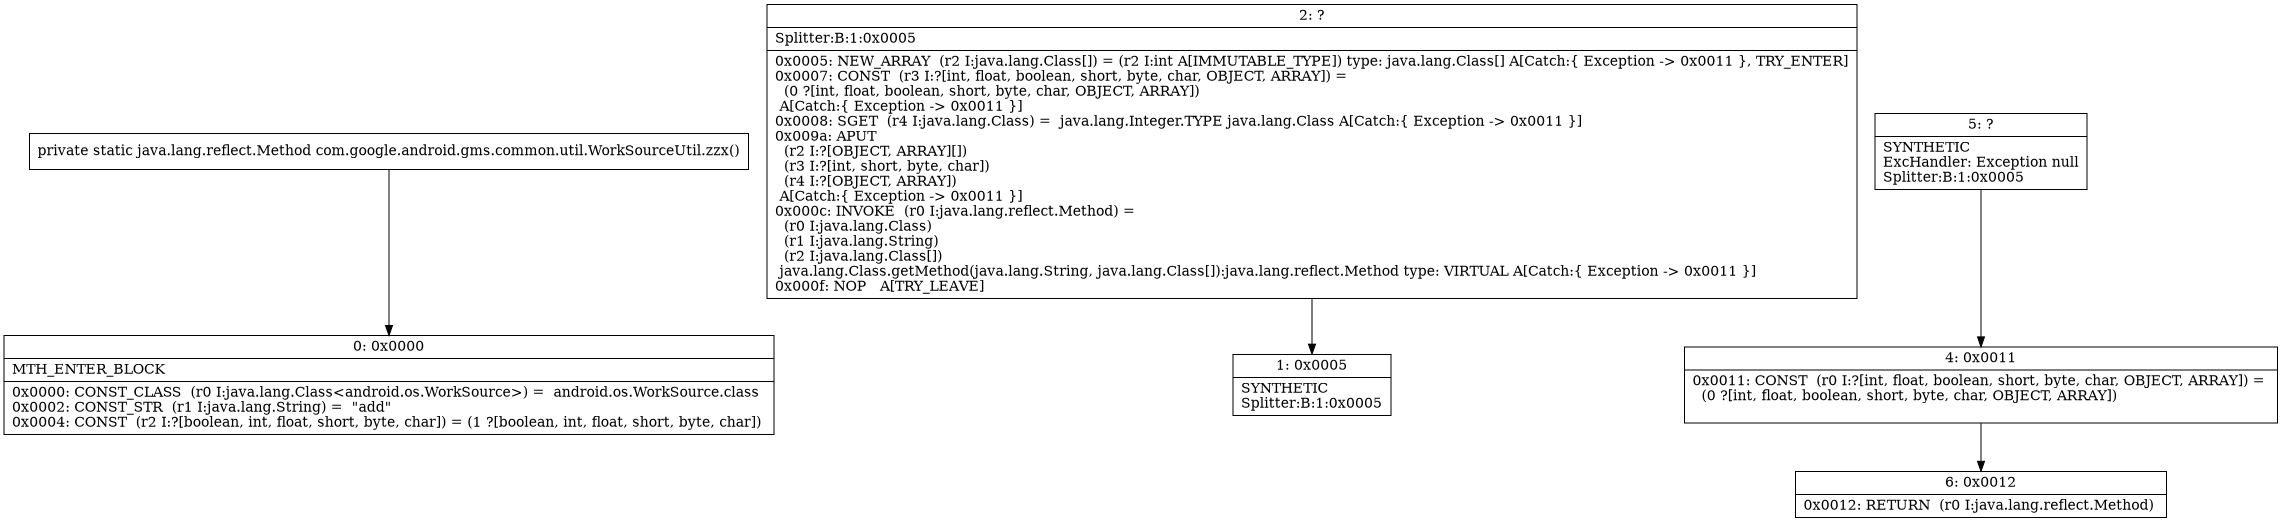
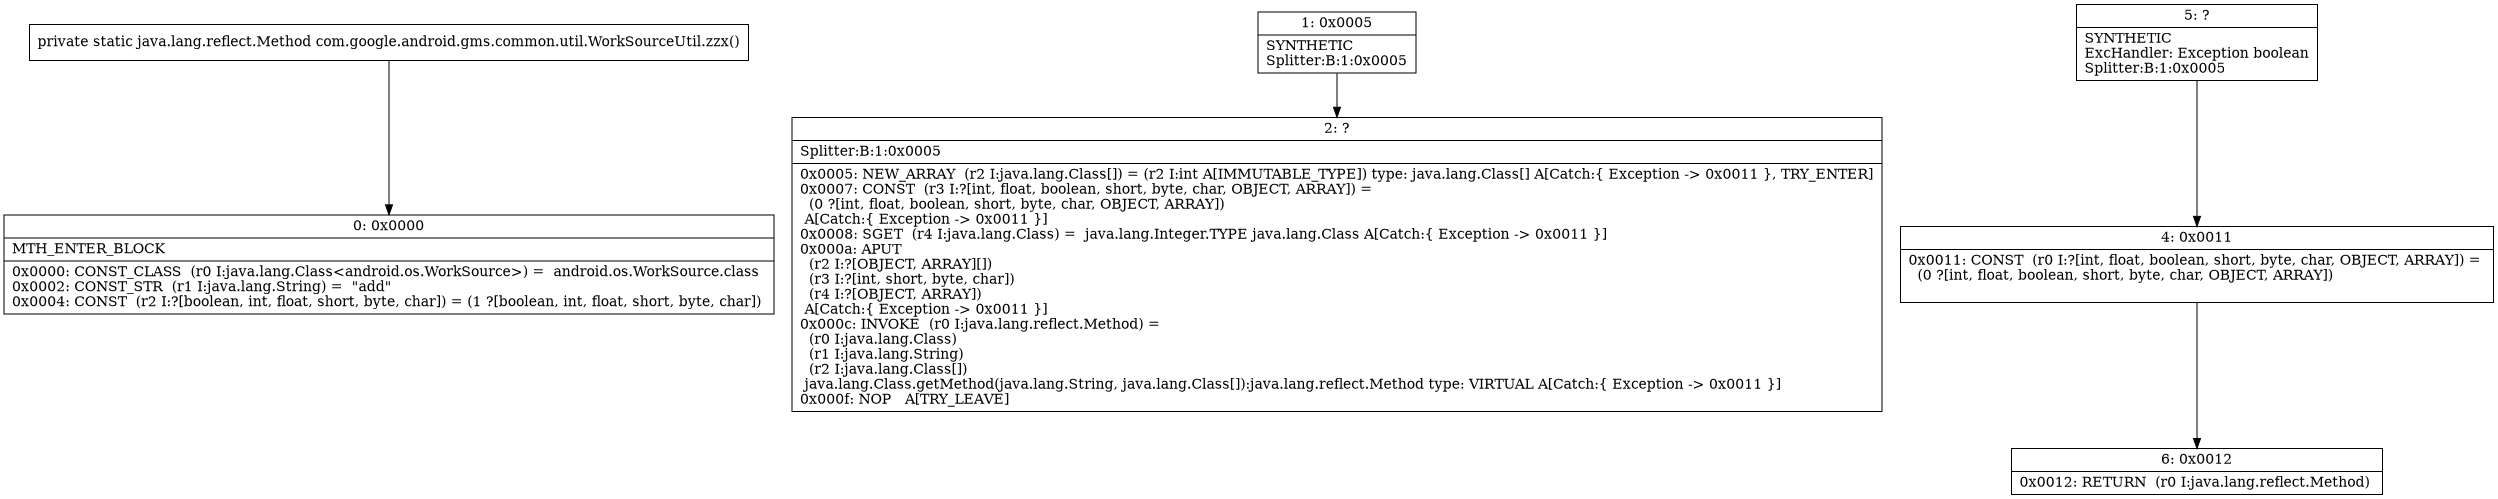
(830, 136) -> (856, 250)
(1981, 162) -> (2197, 54)
(1312, 321) -> (1337, 90)
